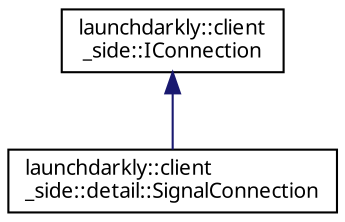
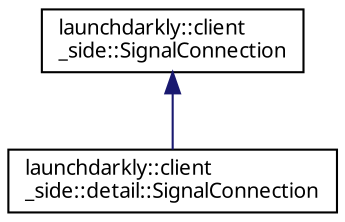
(173, 41) -> (173, 41)
